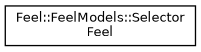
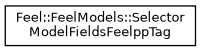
(100, 26) -> (100, 26)
